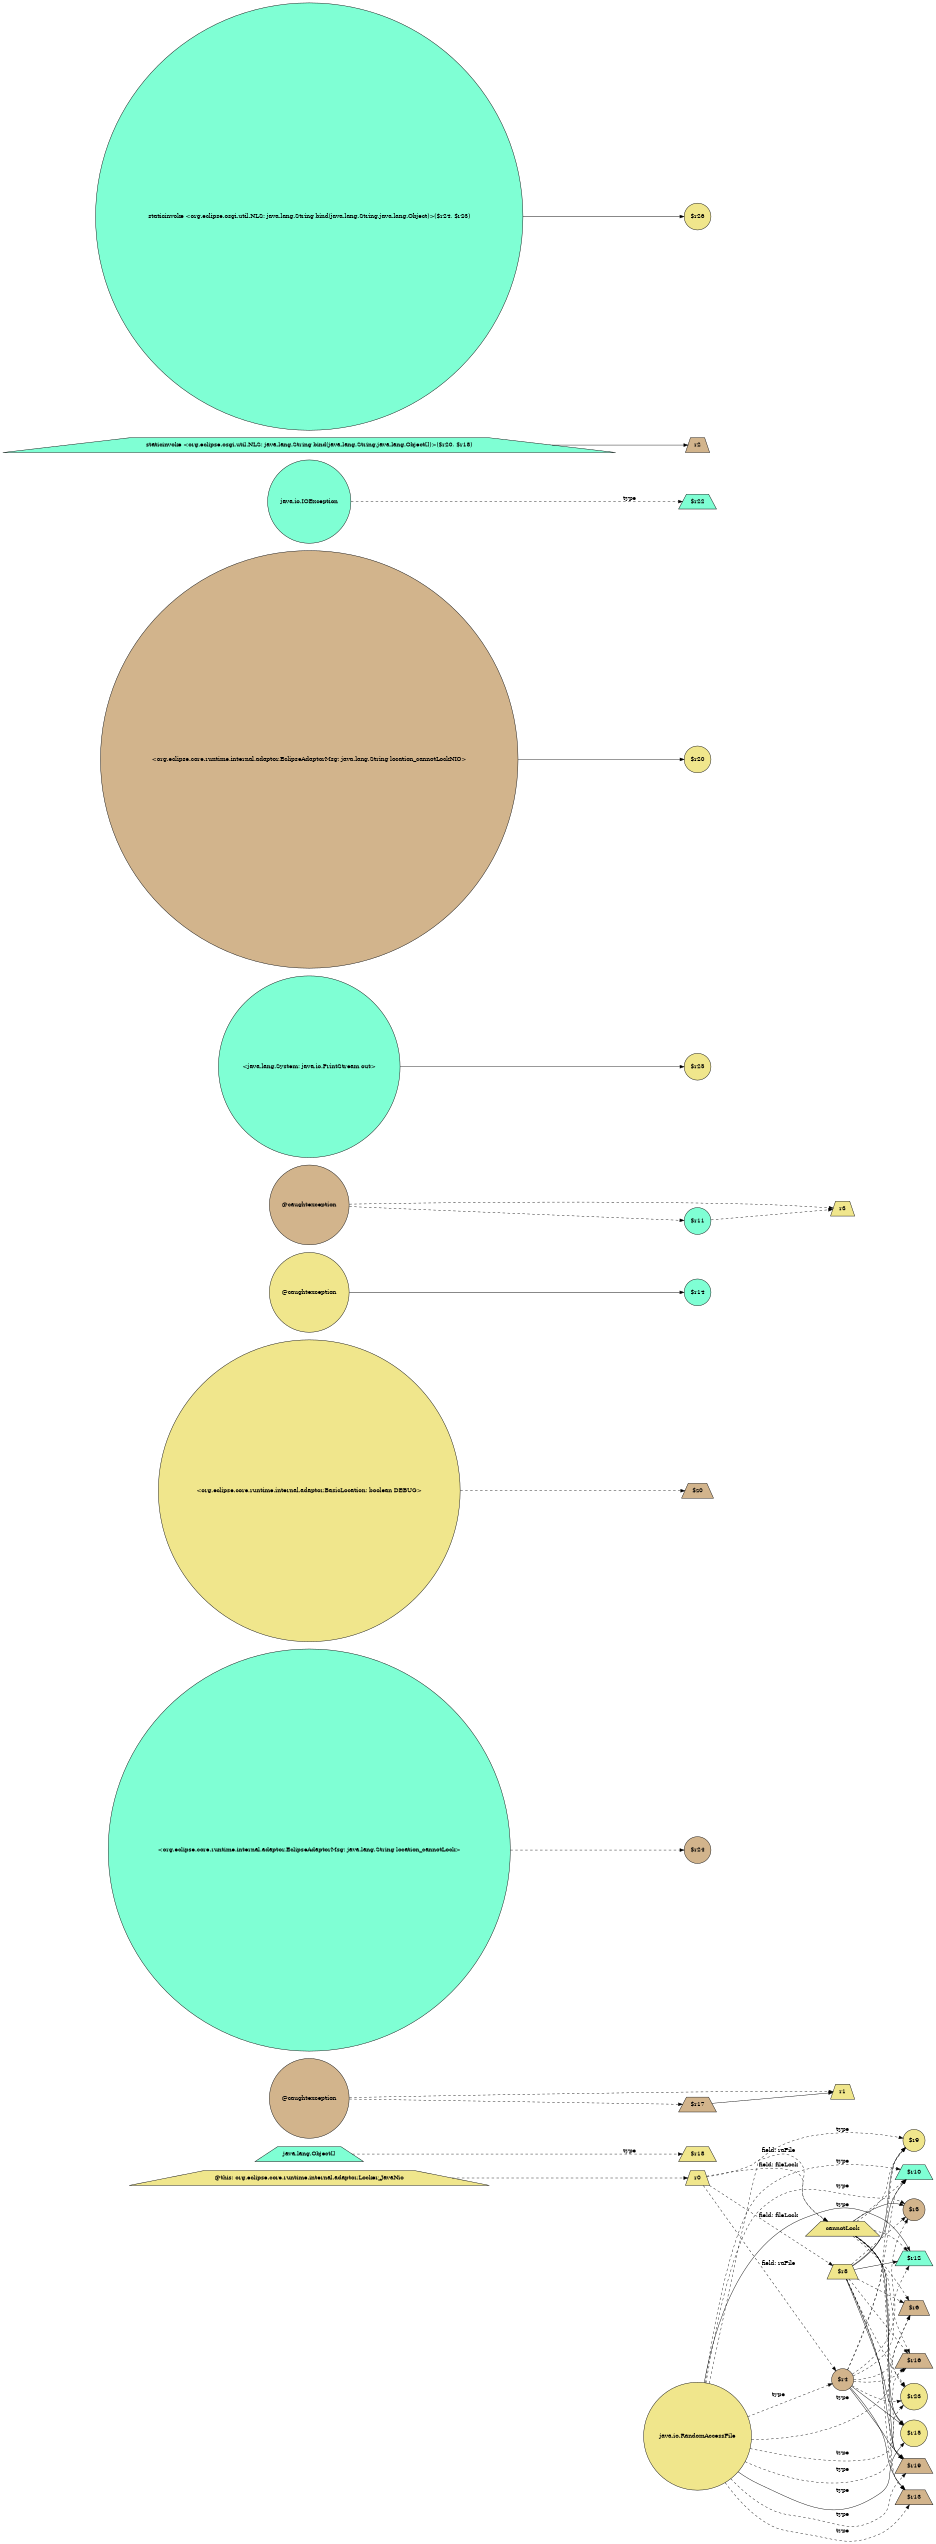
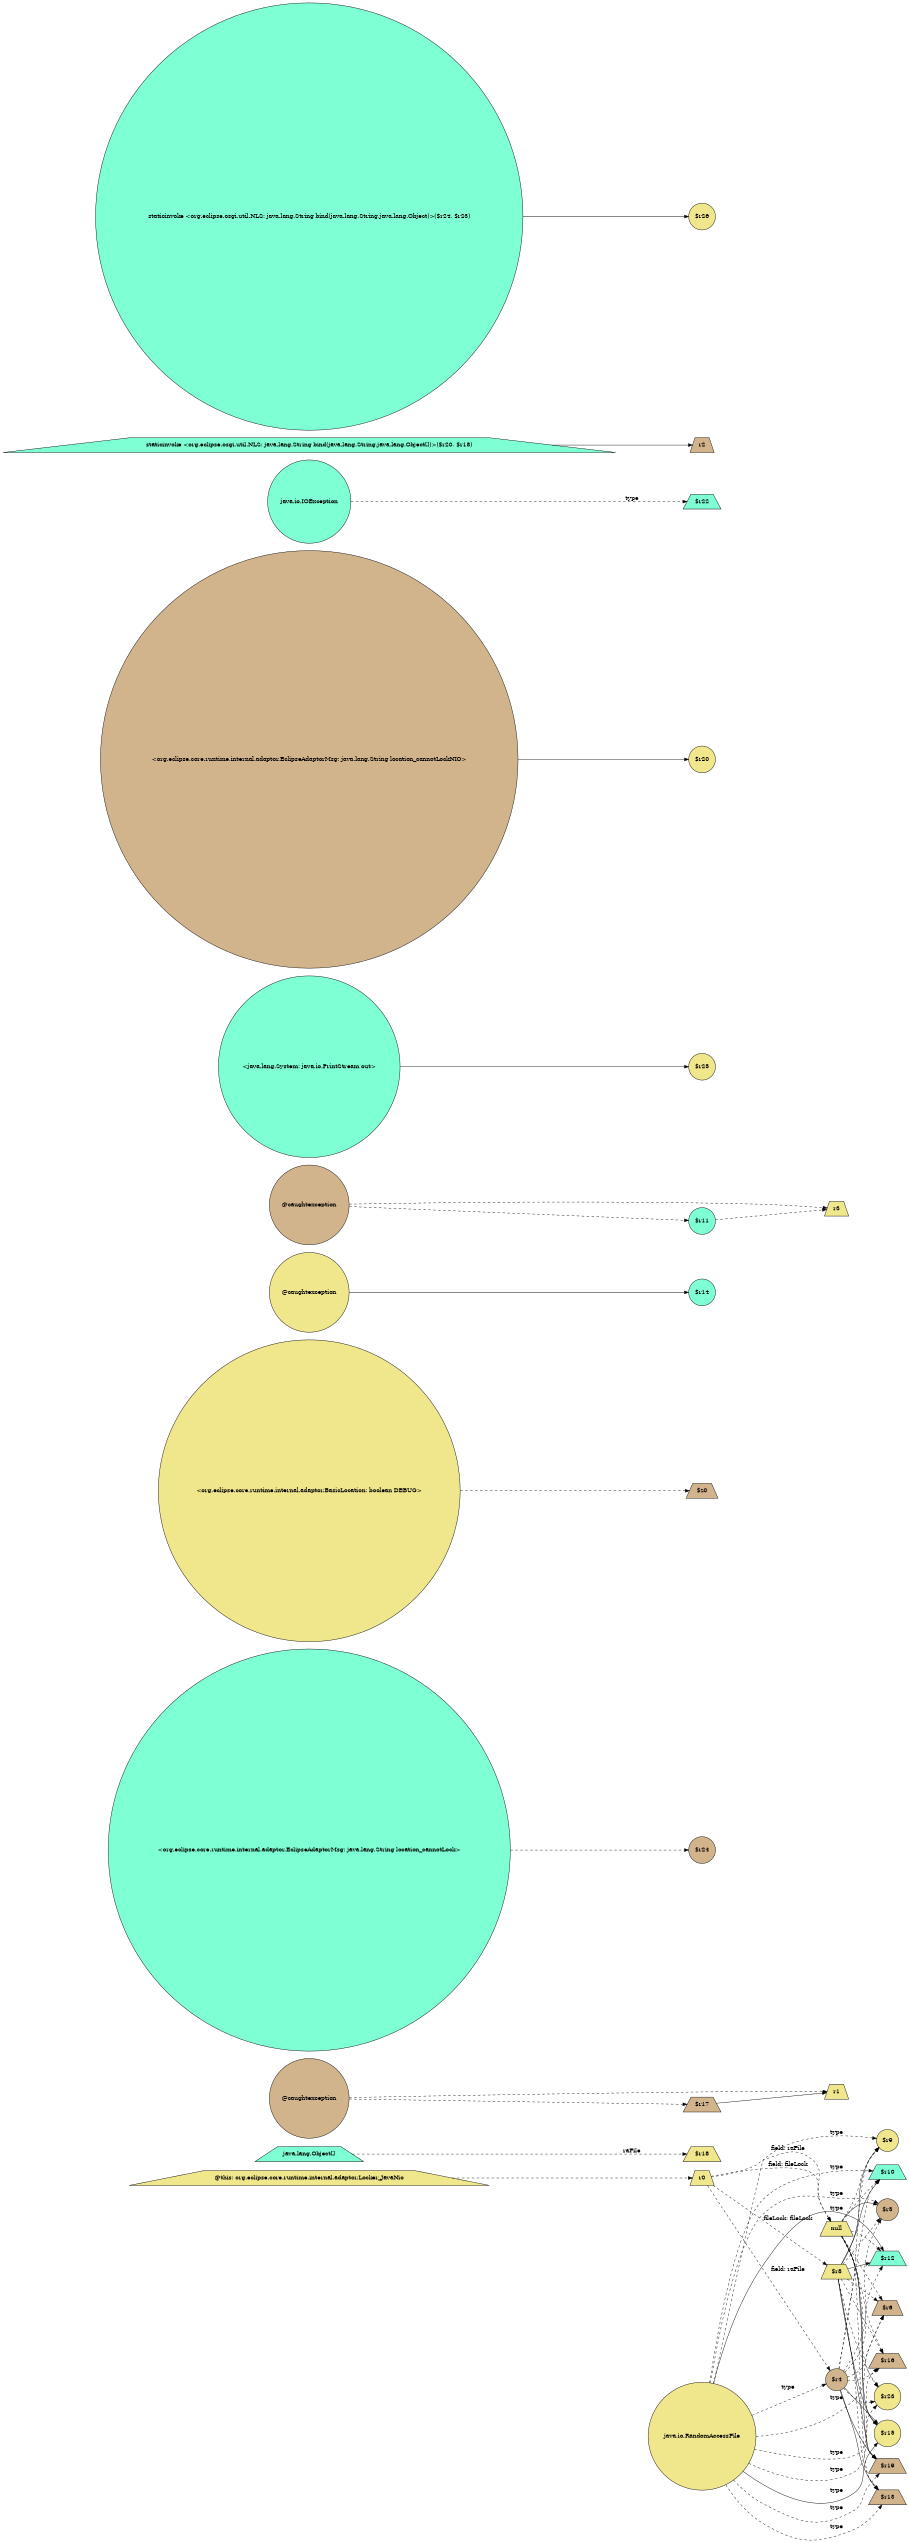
(630, 2151) -> (632, 2151)
(778, 2216) -> (788, 2219)
(843, 2229) -> (837, 2229)
